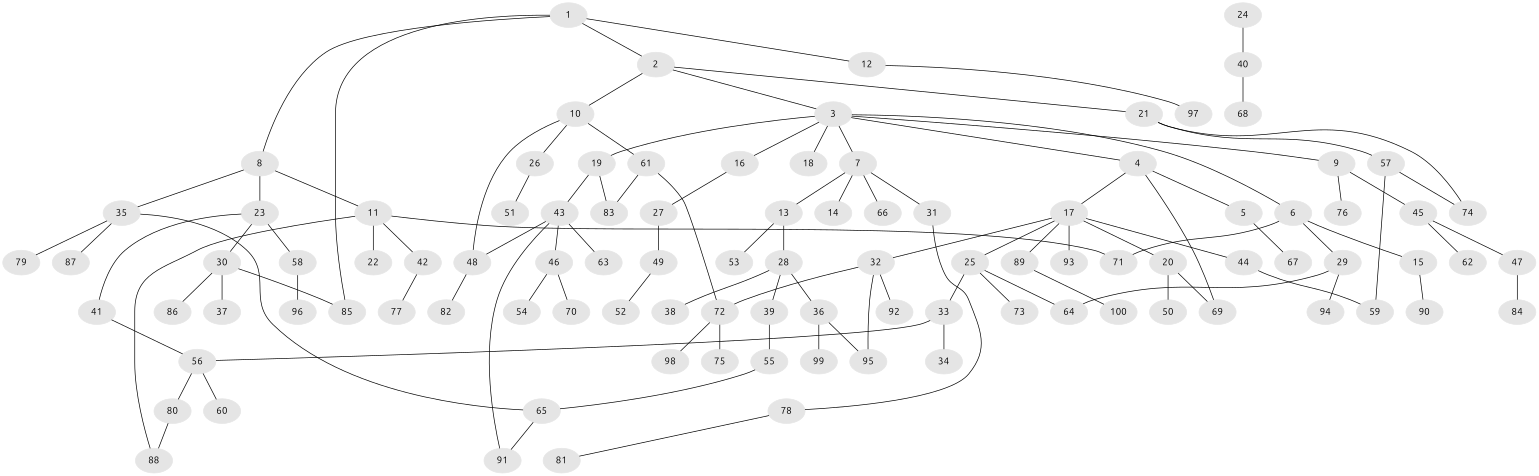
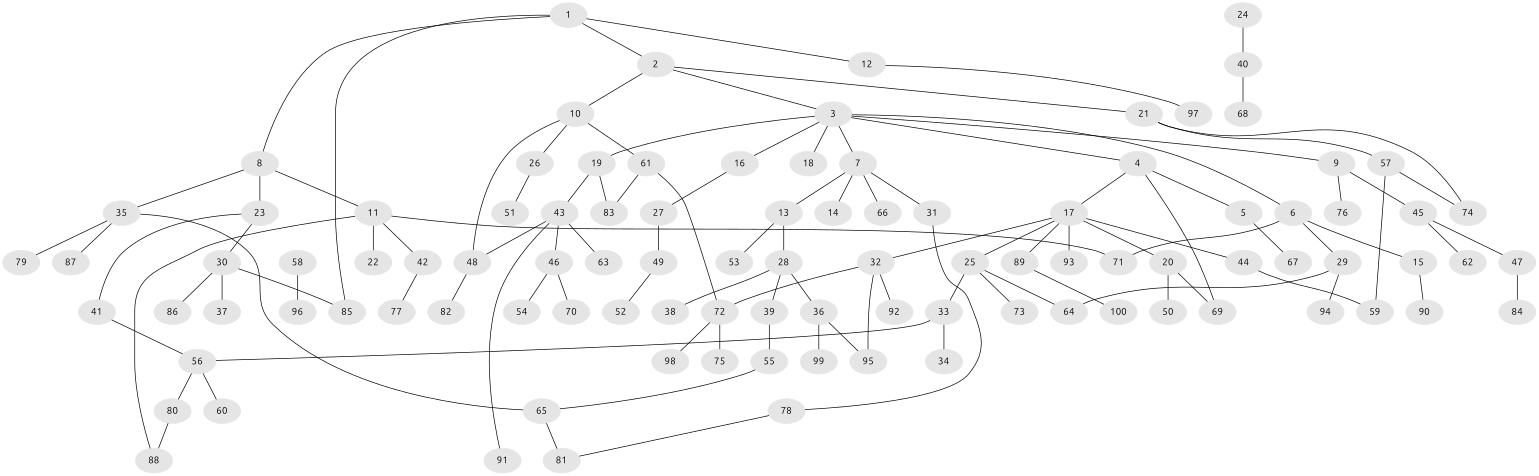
(279, 238) -> none
(522, 436) -> (552, 436)
